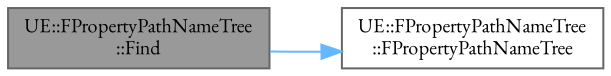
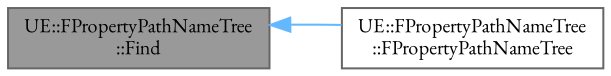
(296, 52) -> (316, 25)
